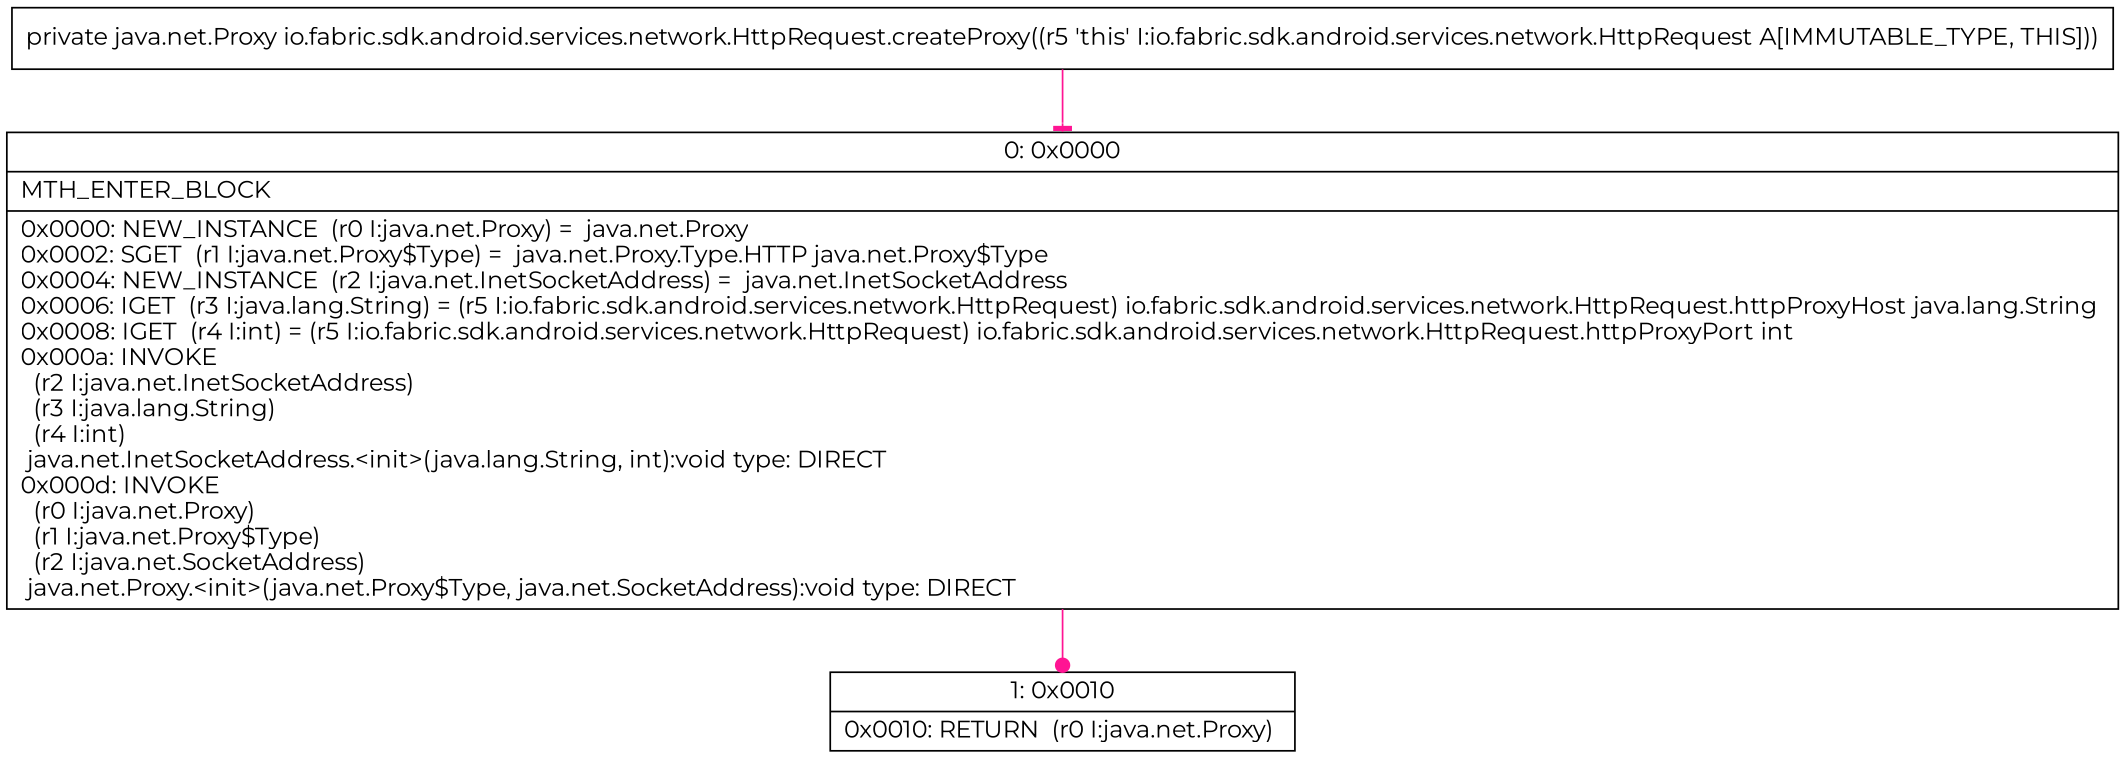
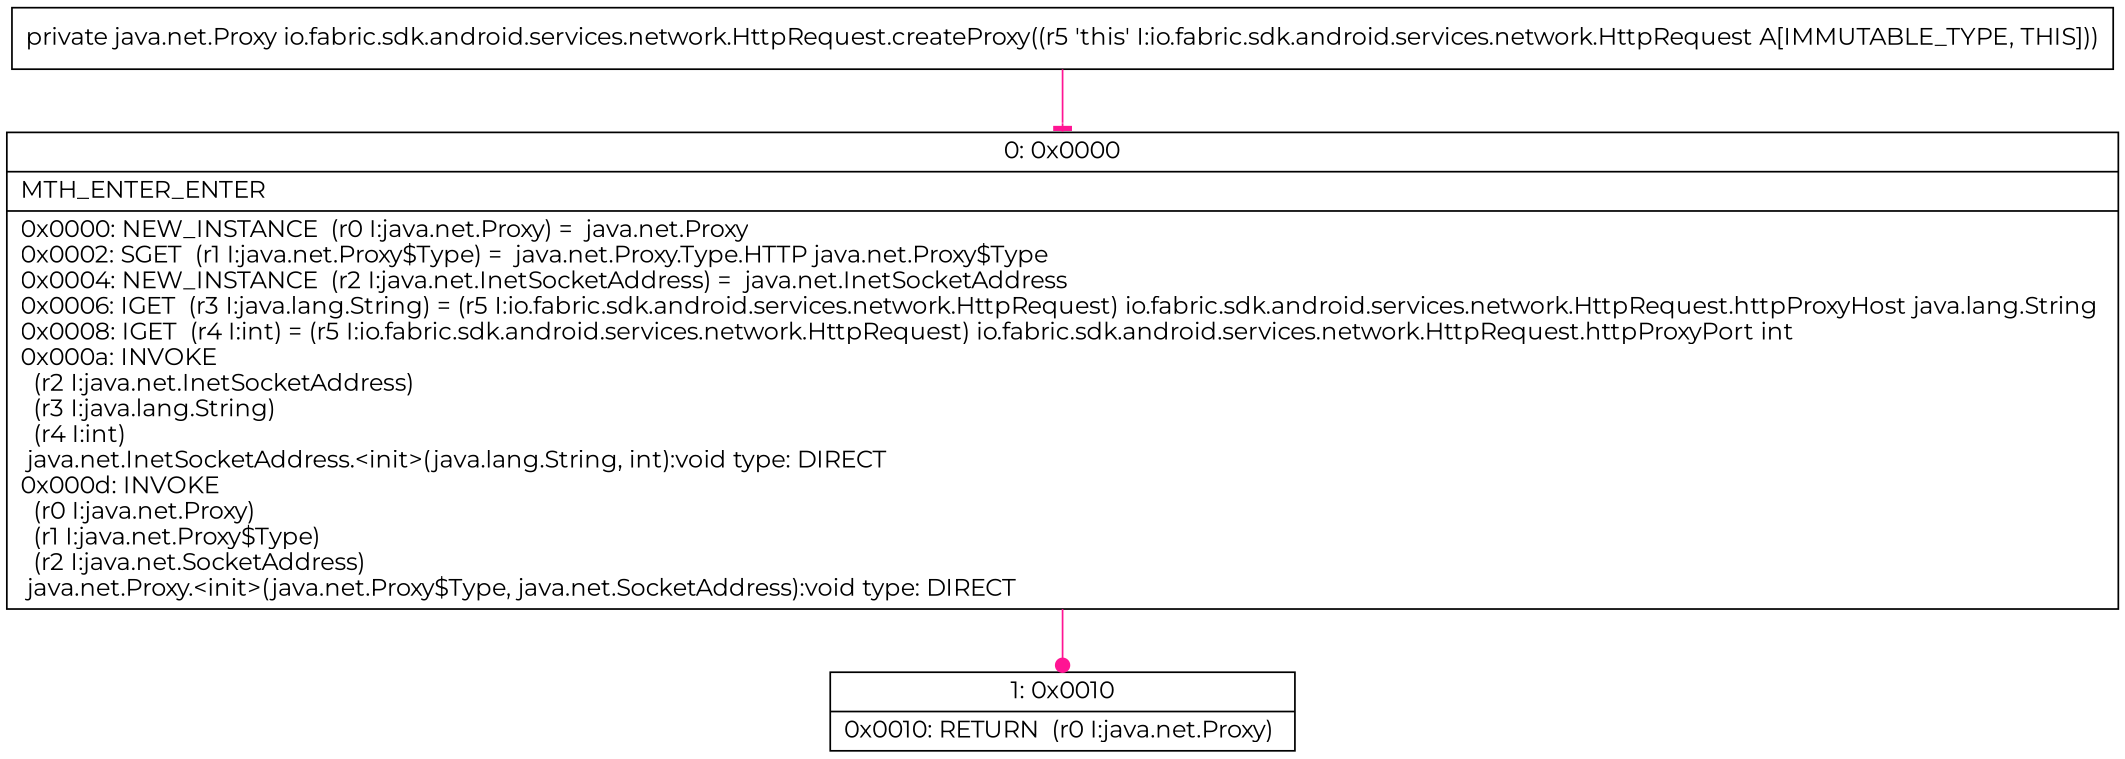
(146, 190) -> (144, 190)
